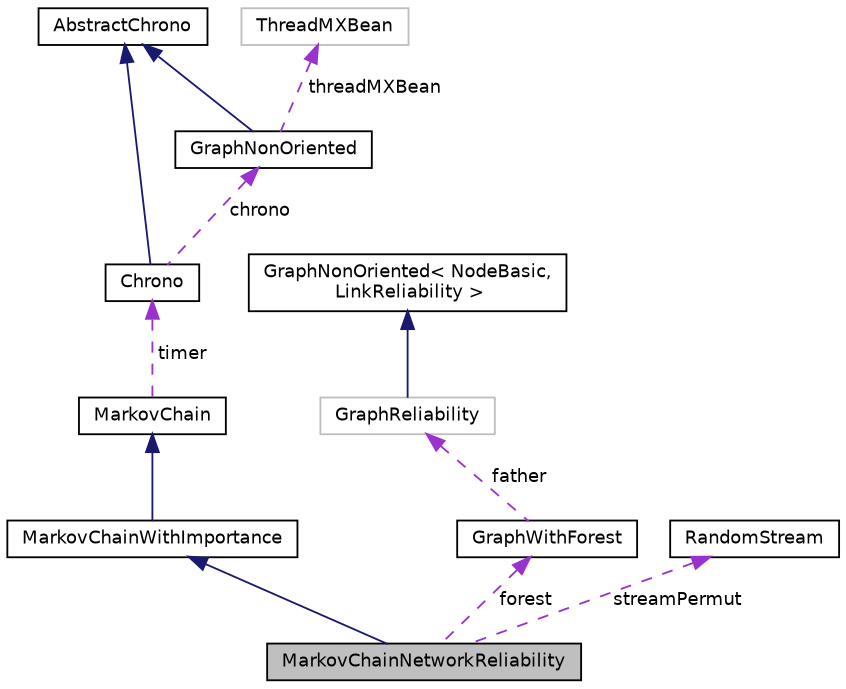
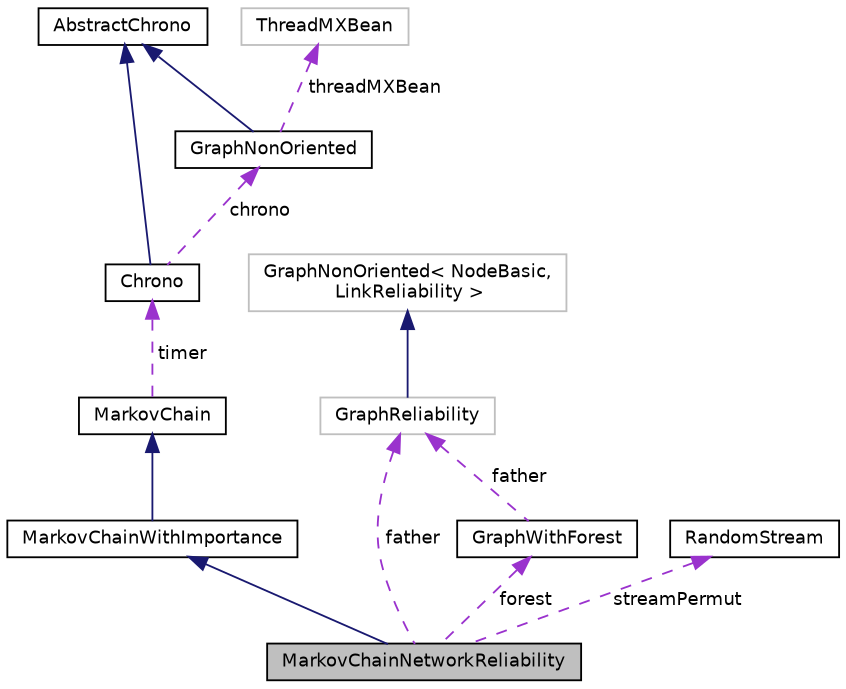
(408, 283) -> (408, 283)
none -> (379, 550)
